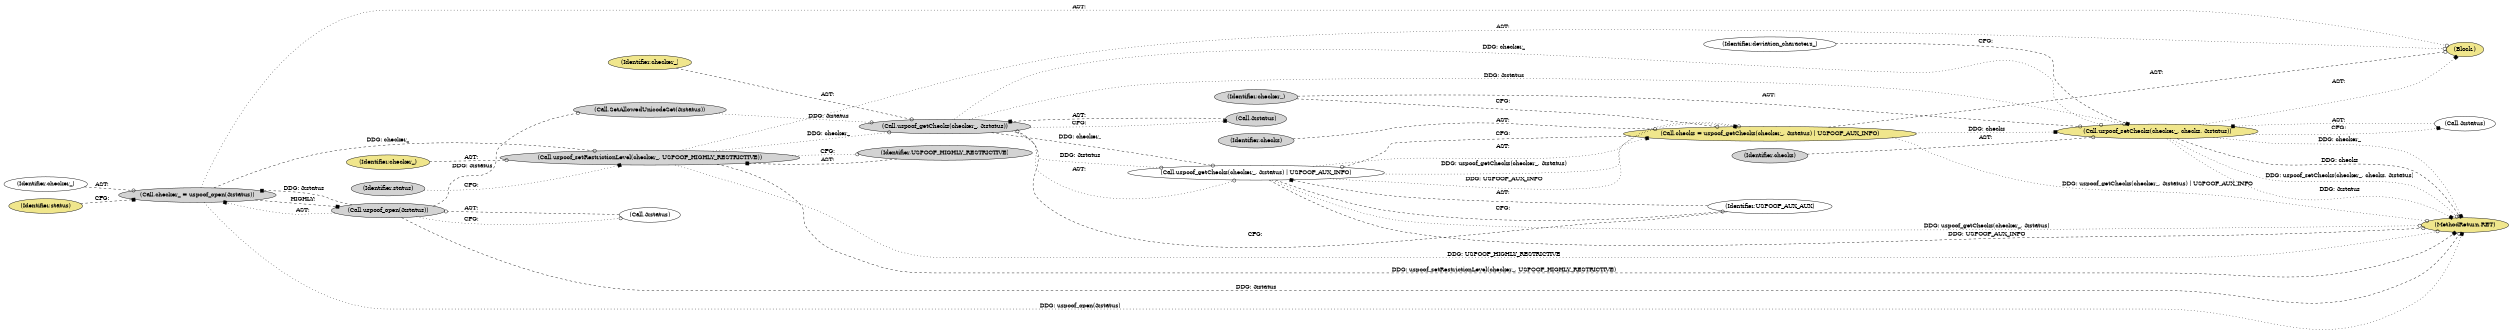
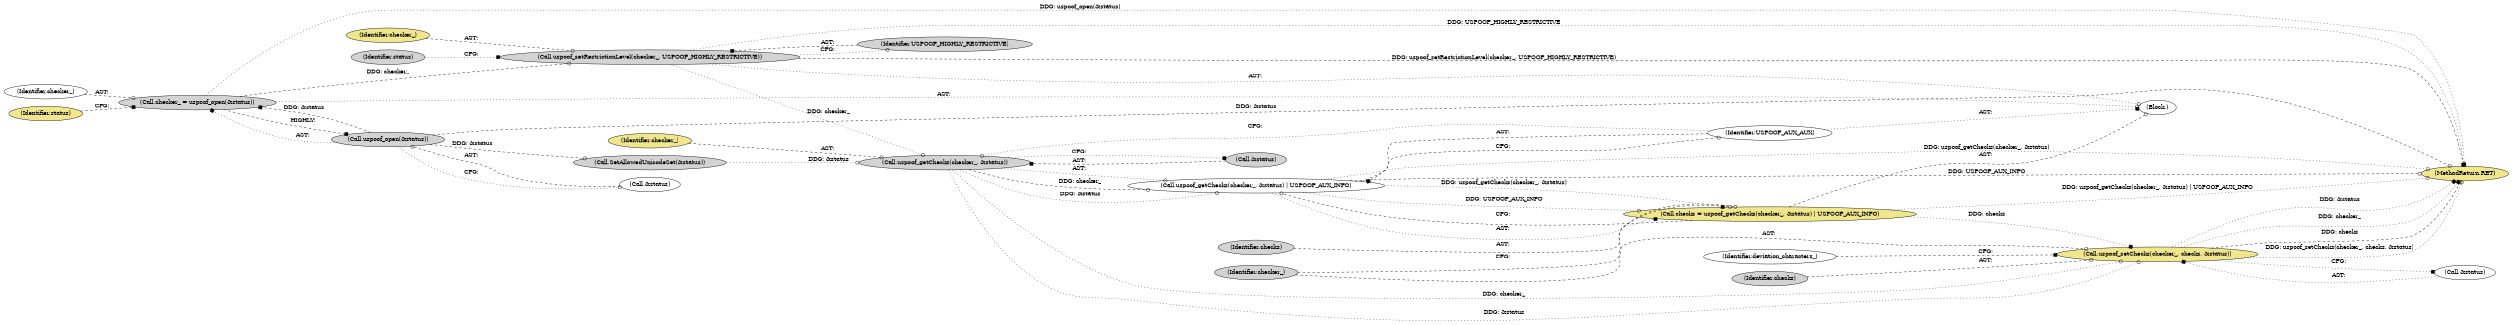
(2465, 49) -> (2157, 107)
(2331, 103) -> (1980, 119)
(1340, 245) -> (1347, 133)
